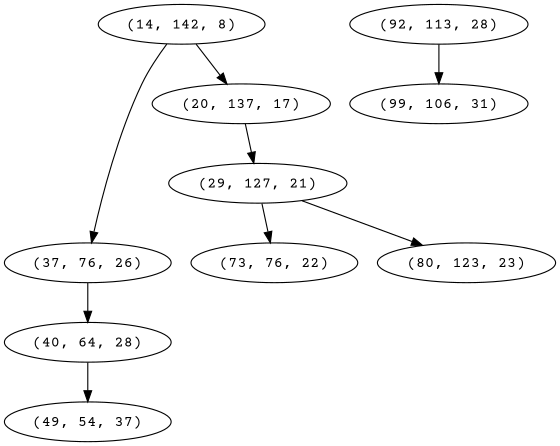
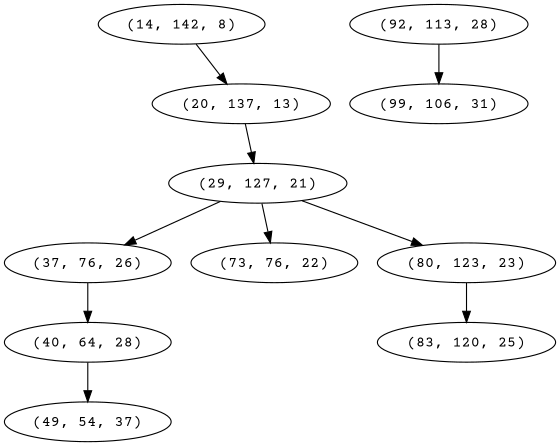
(241, 104) -> (241, 104)
(122, 134) -> (178, 221)
none -> (467, 342)
